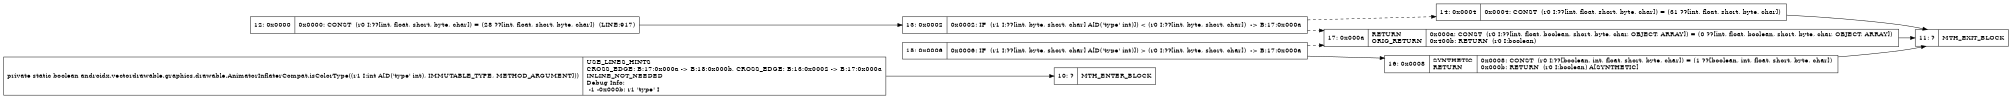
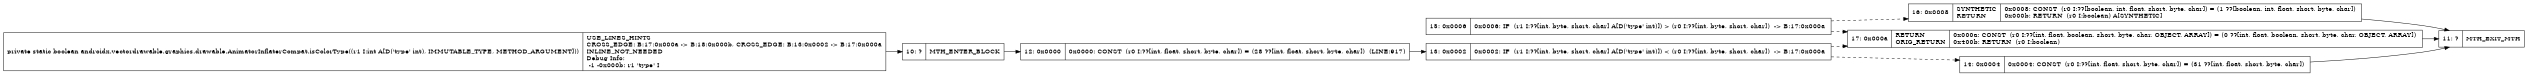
(1974, 38) -> (2493, 39)
none -> (1010, 52)
(1344, 57) -> (1867, 20)
